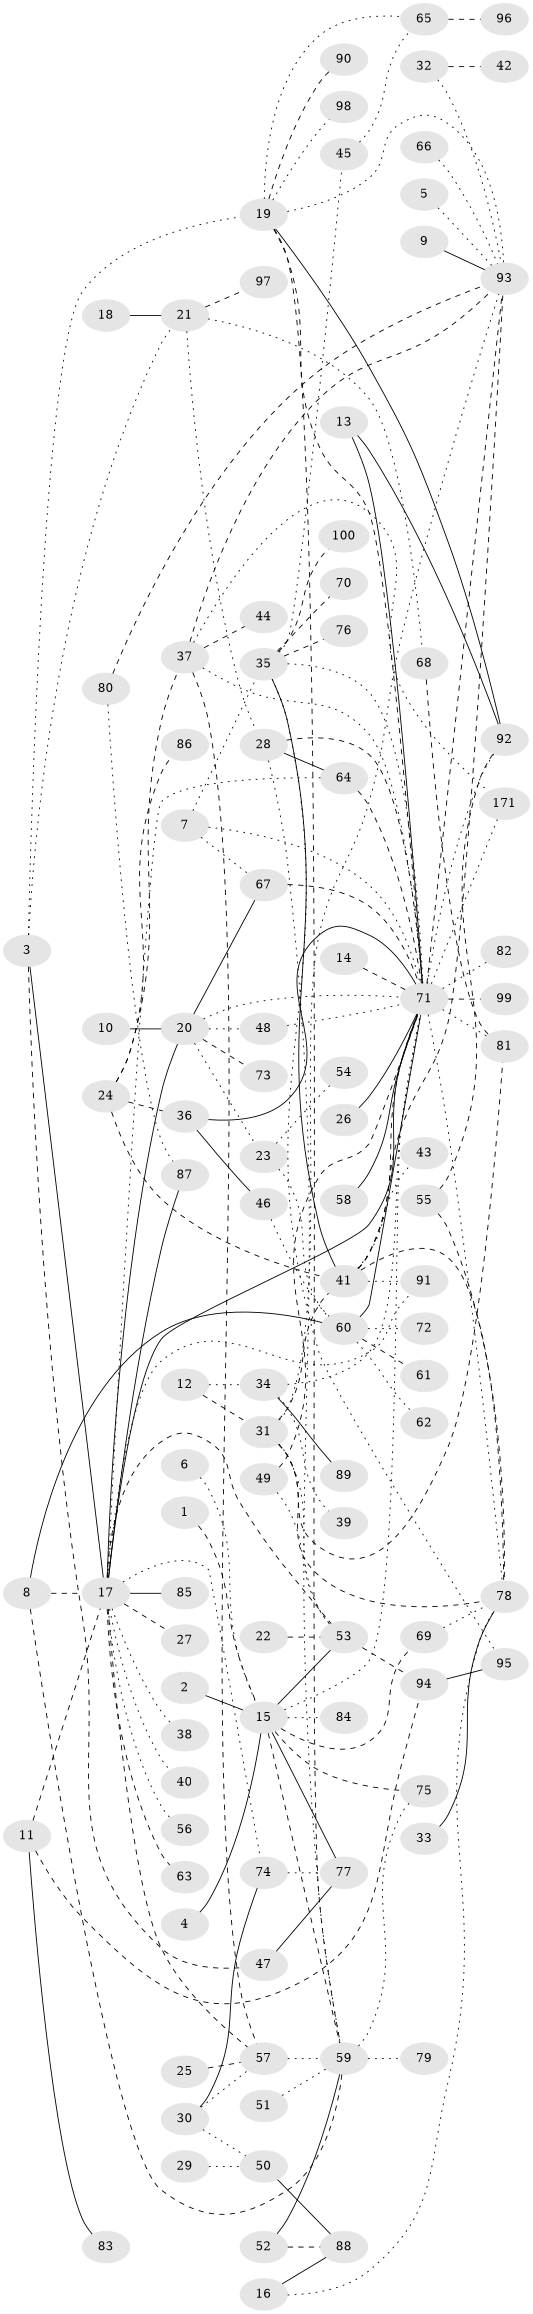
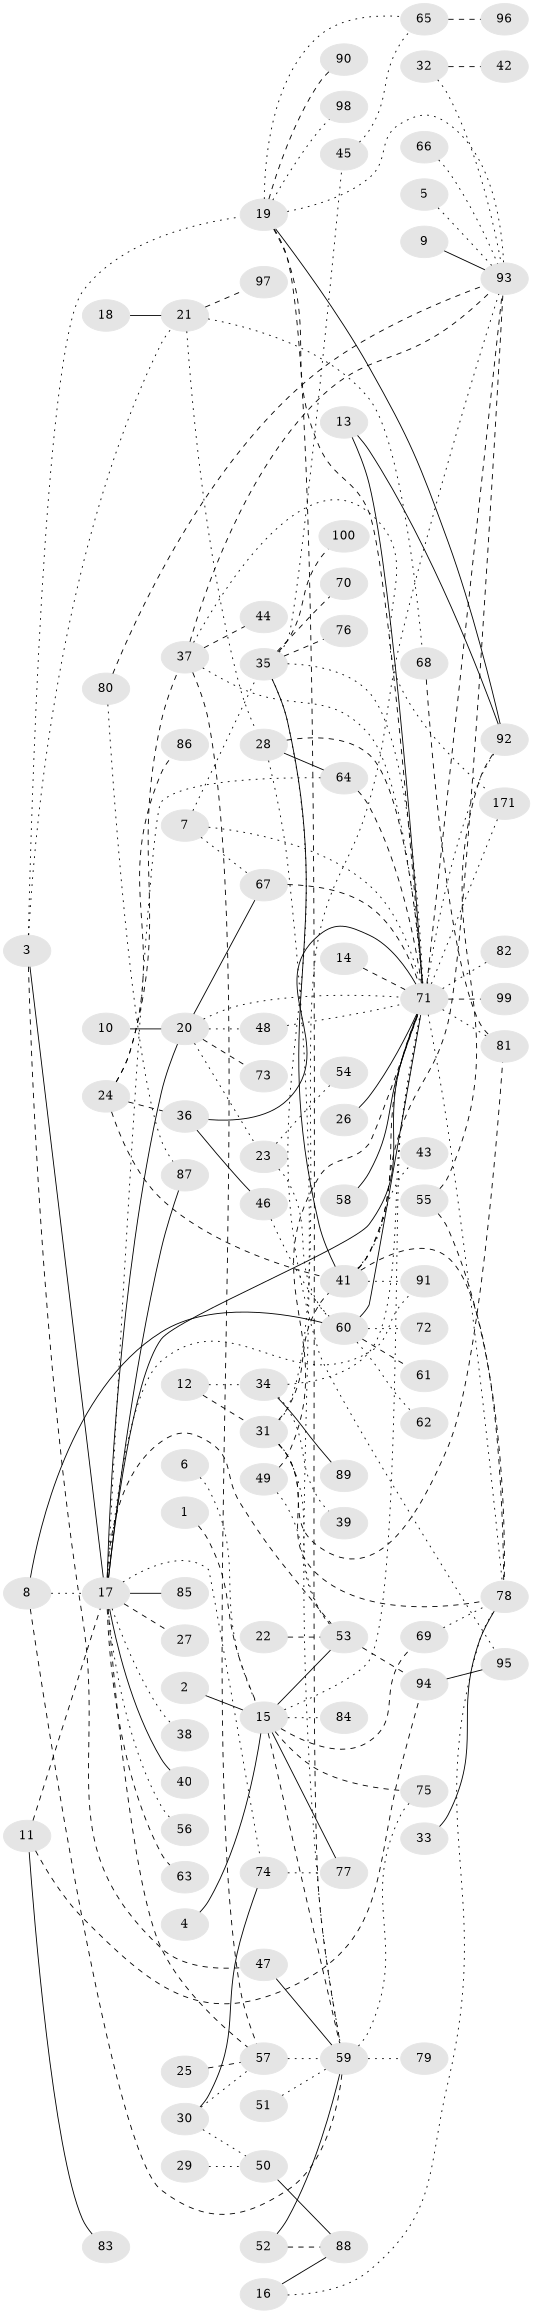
(67, 1593) -> (67, 1593)
(132, 1693) -> (132, 1693)
(304, 1919) -> (304, 2012)
